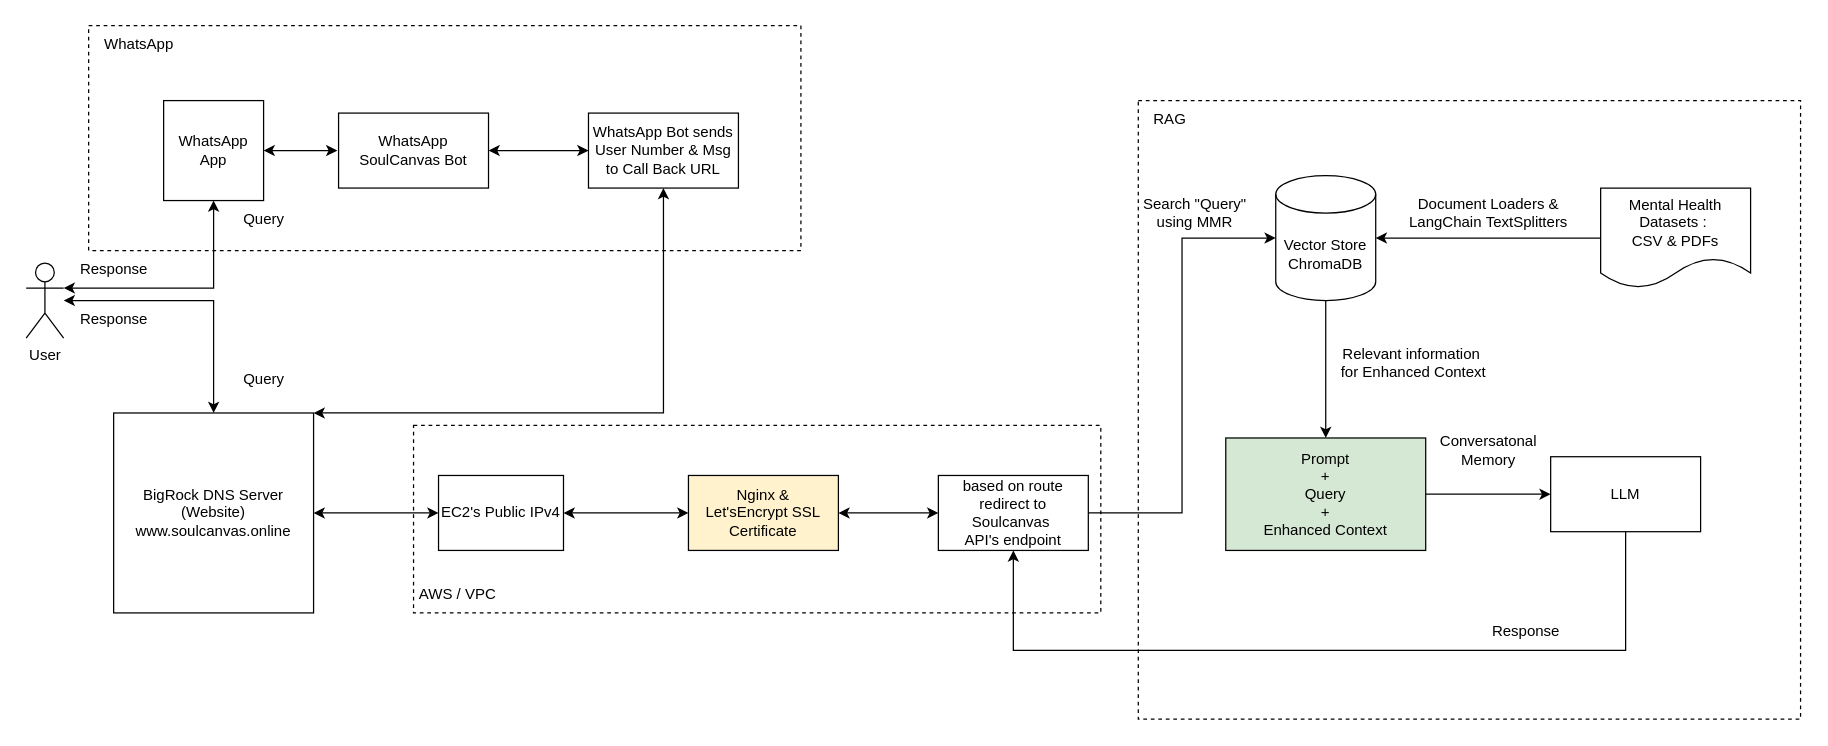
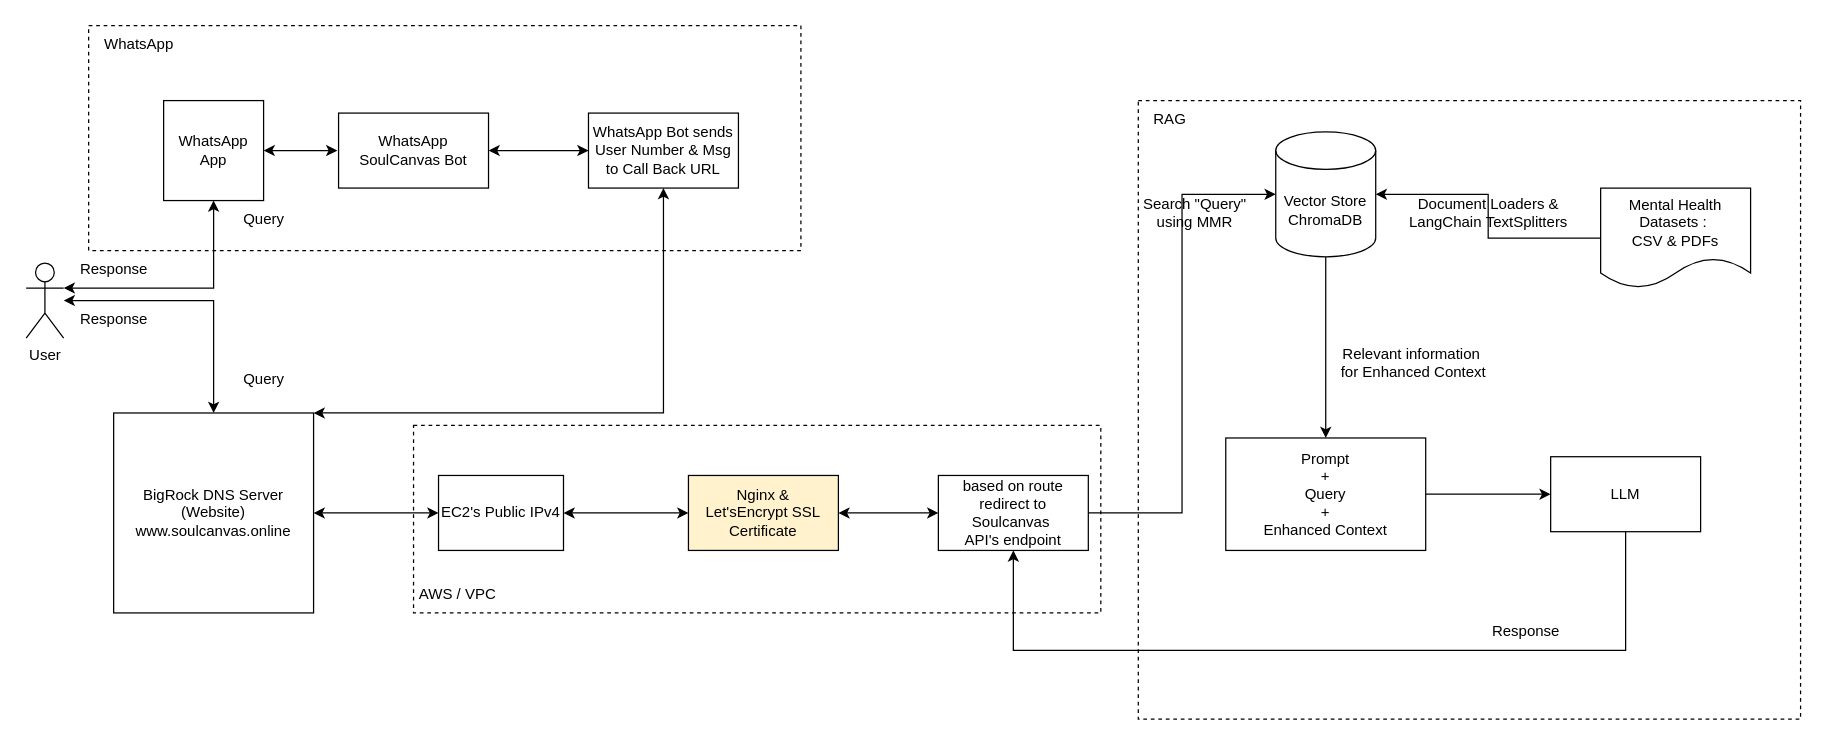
(1326, 238) -> (1326, 194)
(1488, 451) -> none
(1326, 494) -> (1326, 494)
